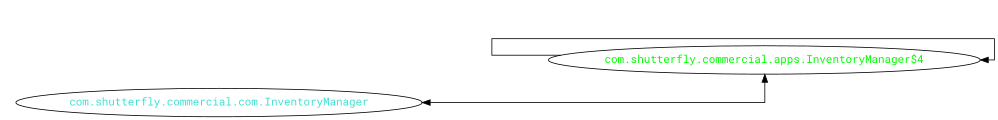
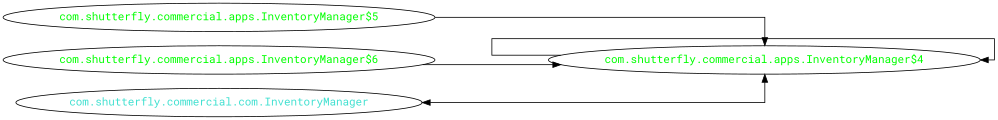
none -> (219, 17)
none -> (219, 60)
